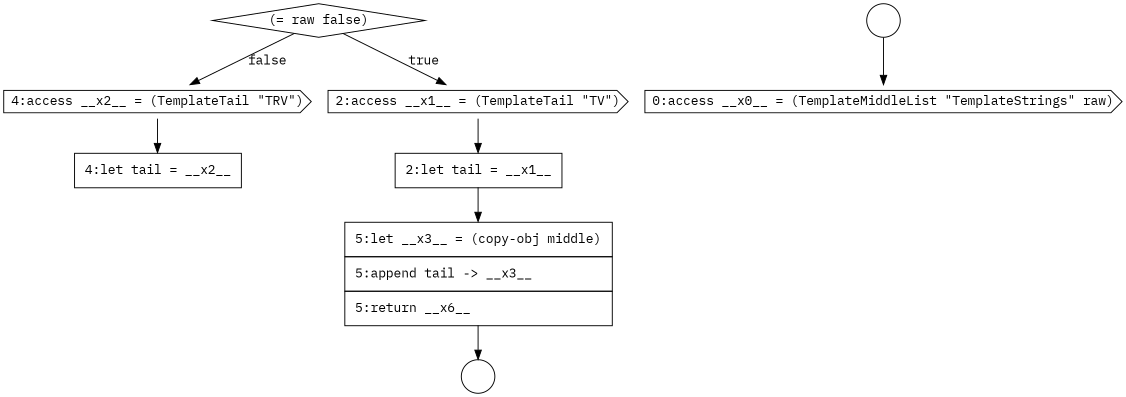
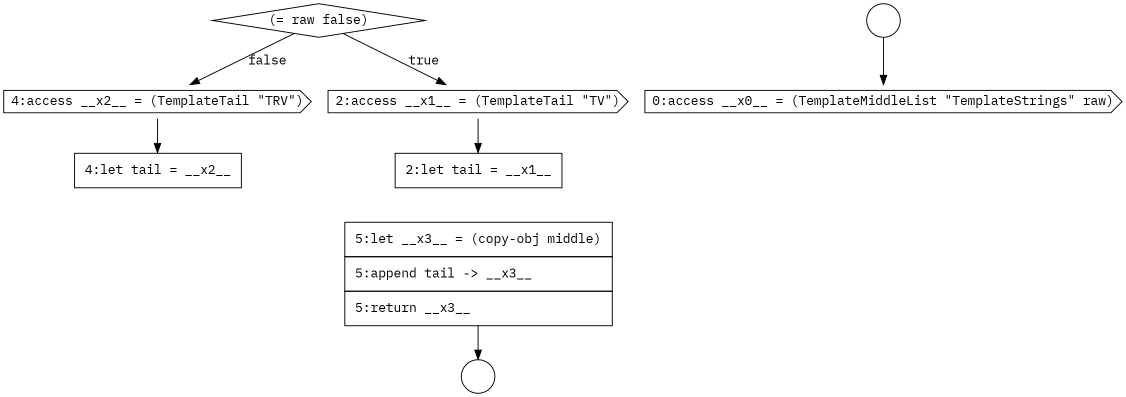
(478, 200) -> none
(413, 308) -> (413, 308)
